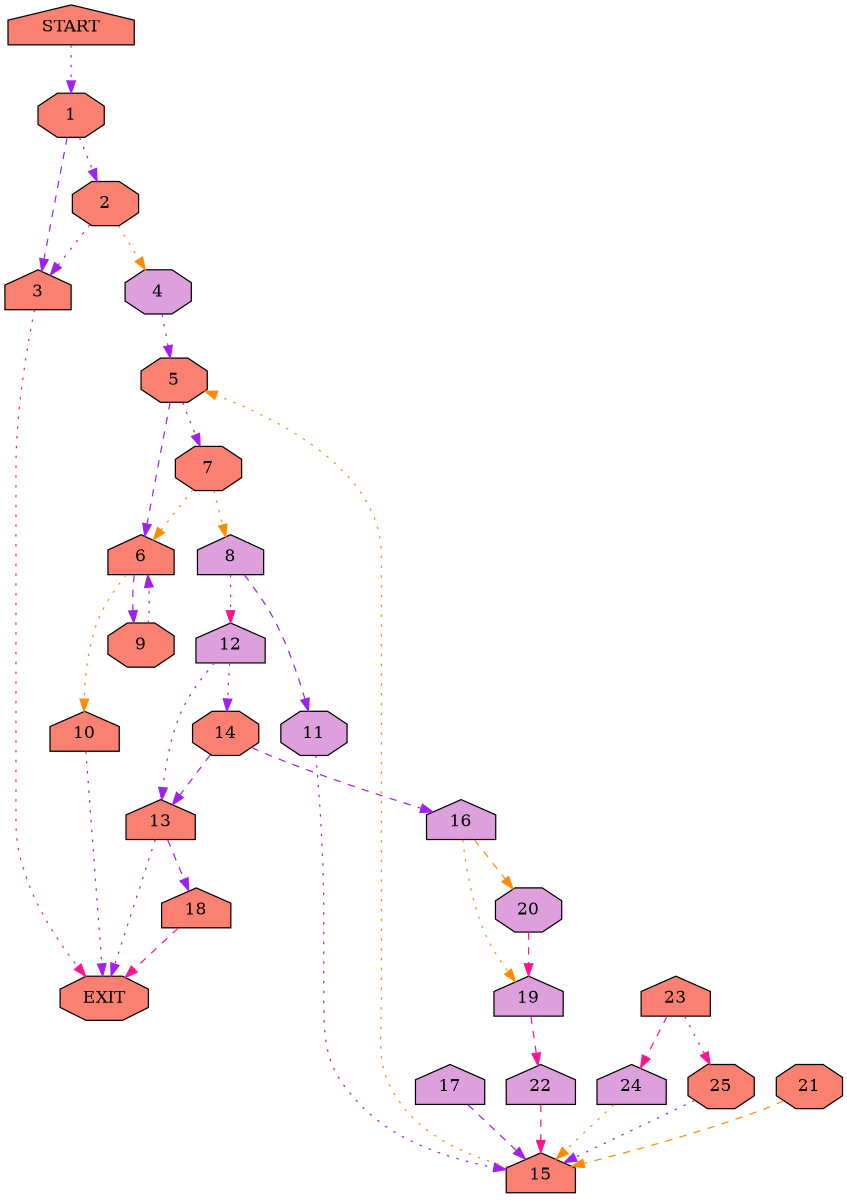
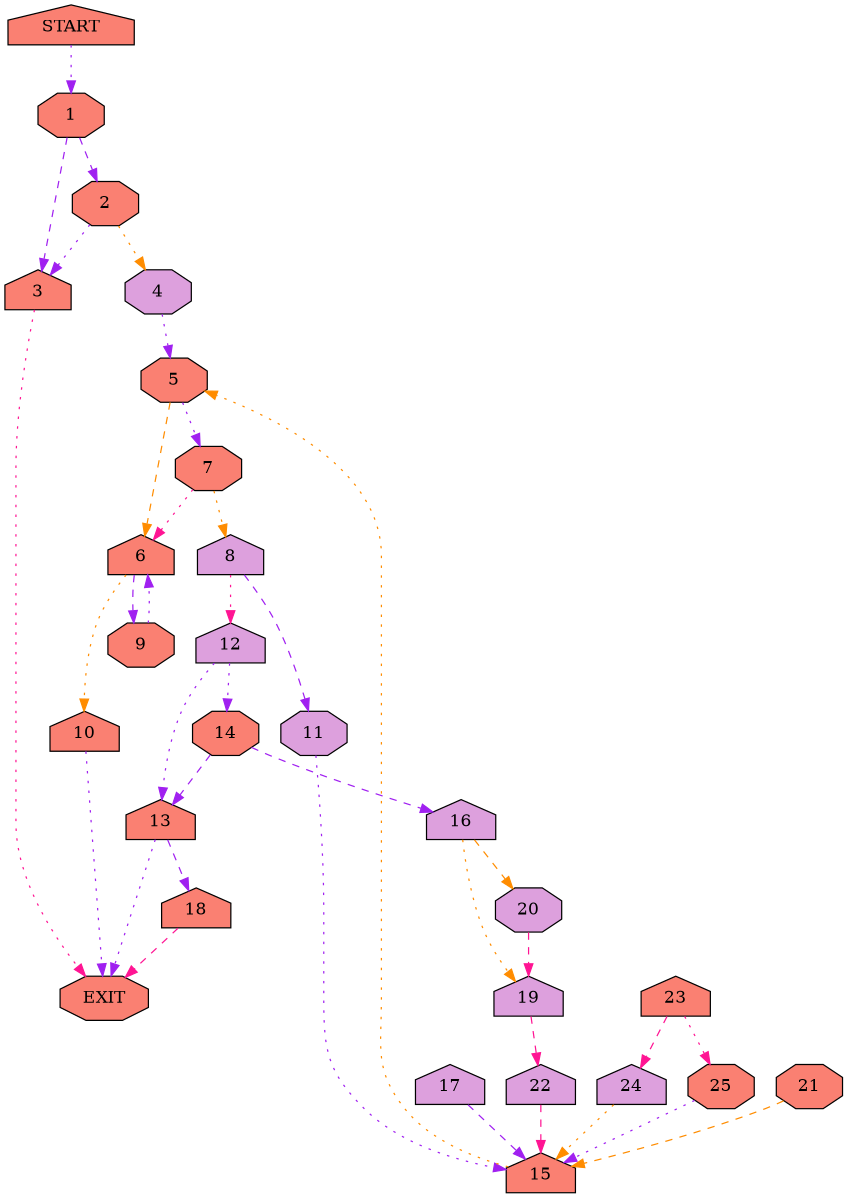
(86, 154) -> (86, 154)
(159, 463) -> (159, 463)
(177, 510) -> (177, 510)
